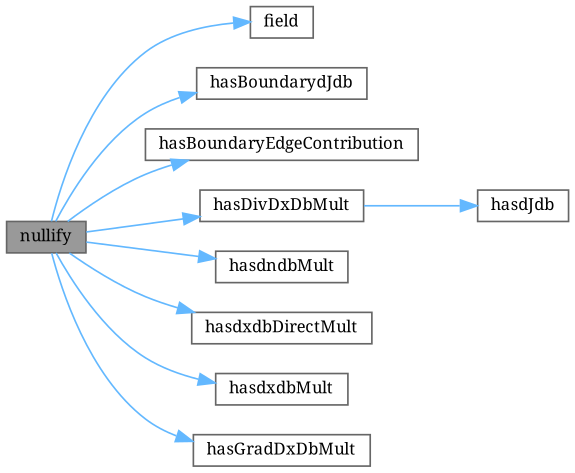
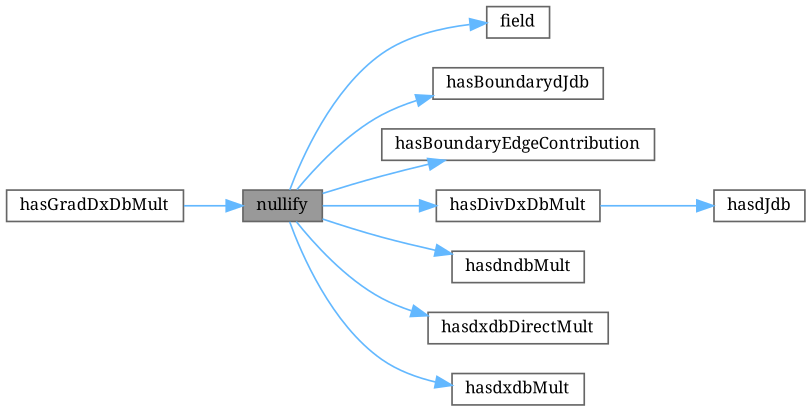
(95, 359) -> (205, 206)
